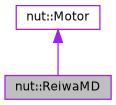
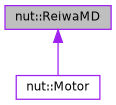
(58, 59) -> (58, 59)
